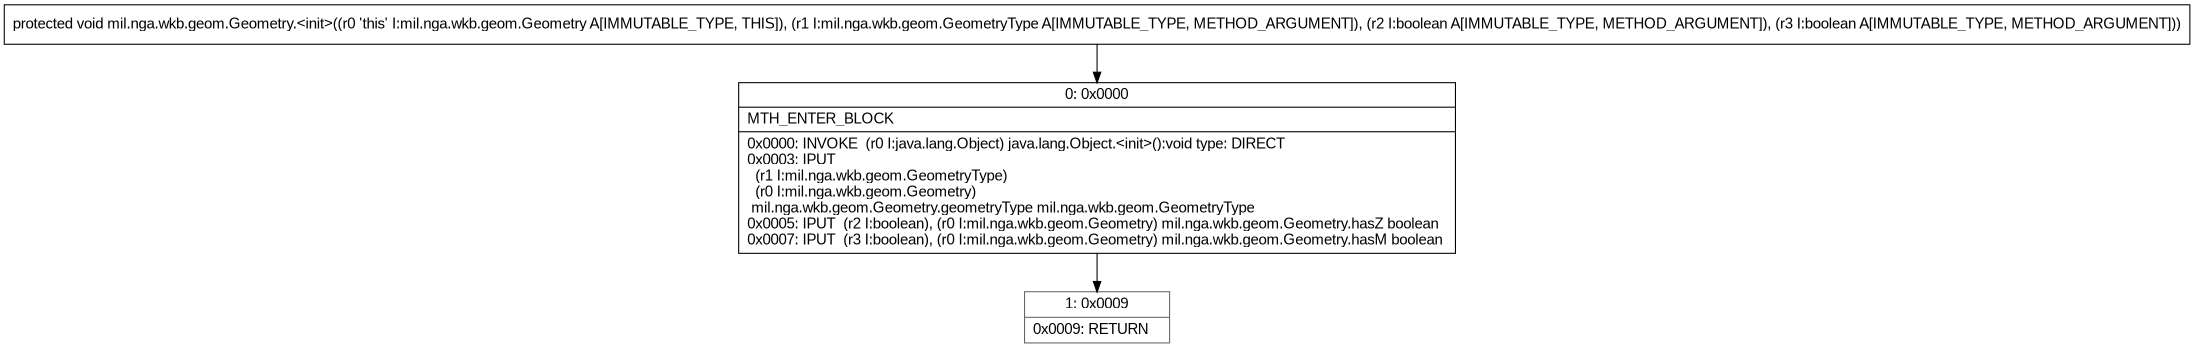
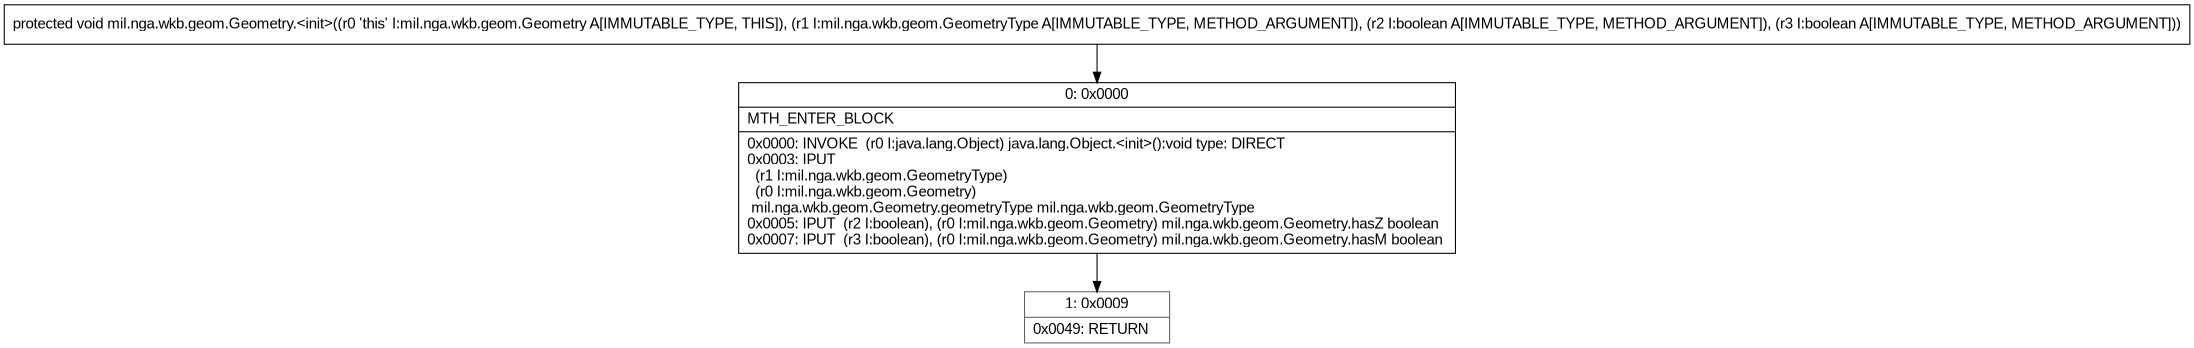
(1097, 330) -> (1097, 330)
